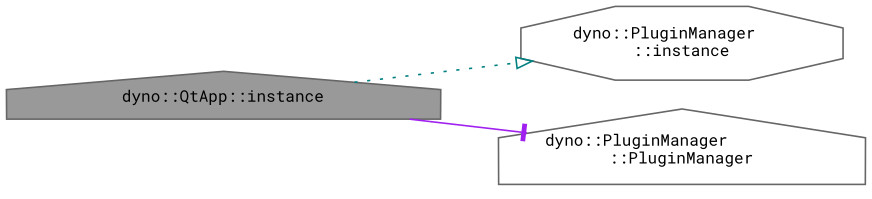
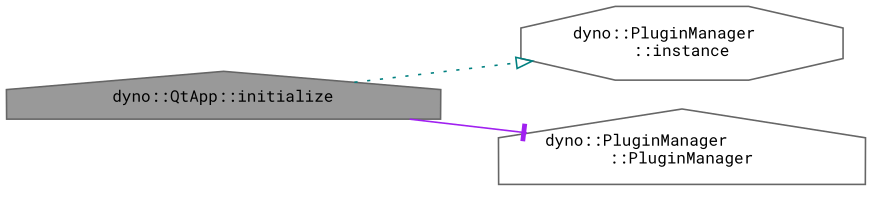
(224, 98) -> (224, 98)
